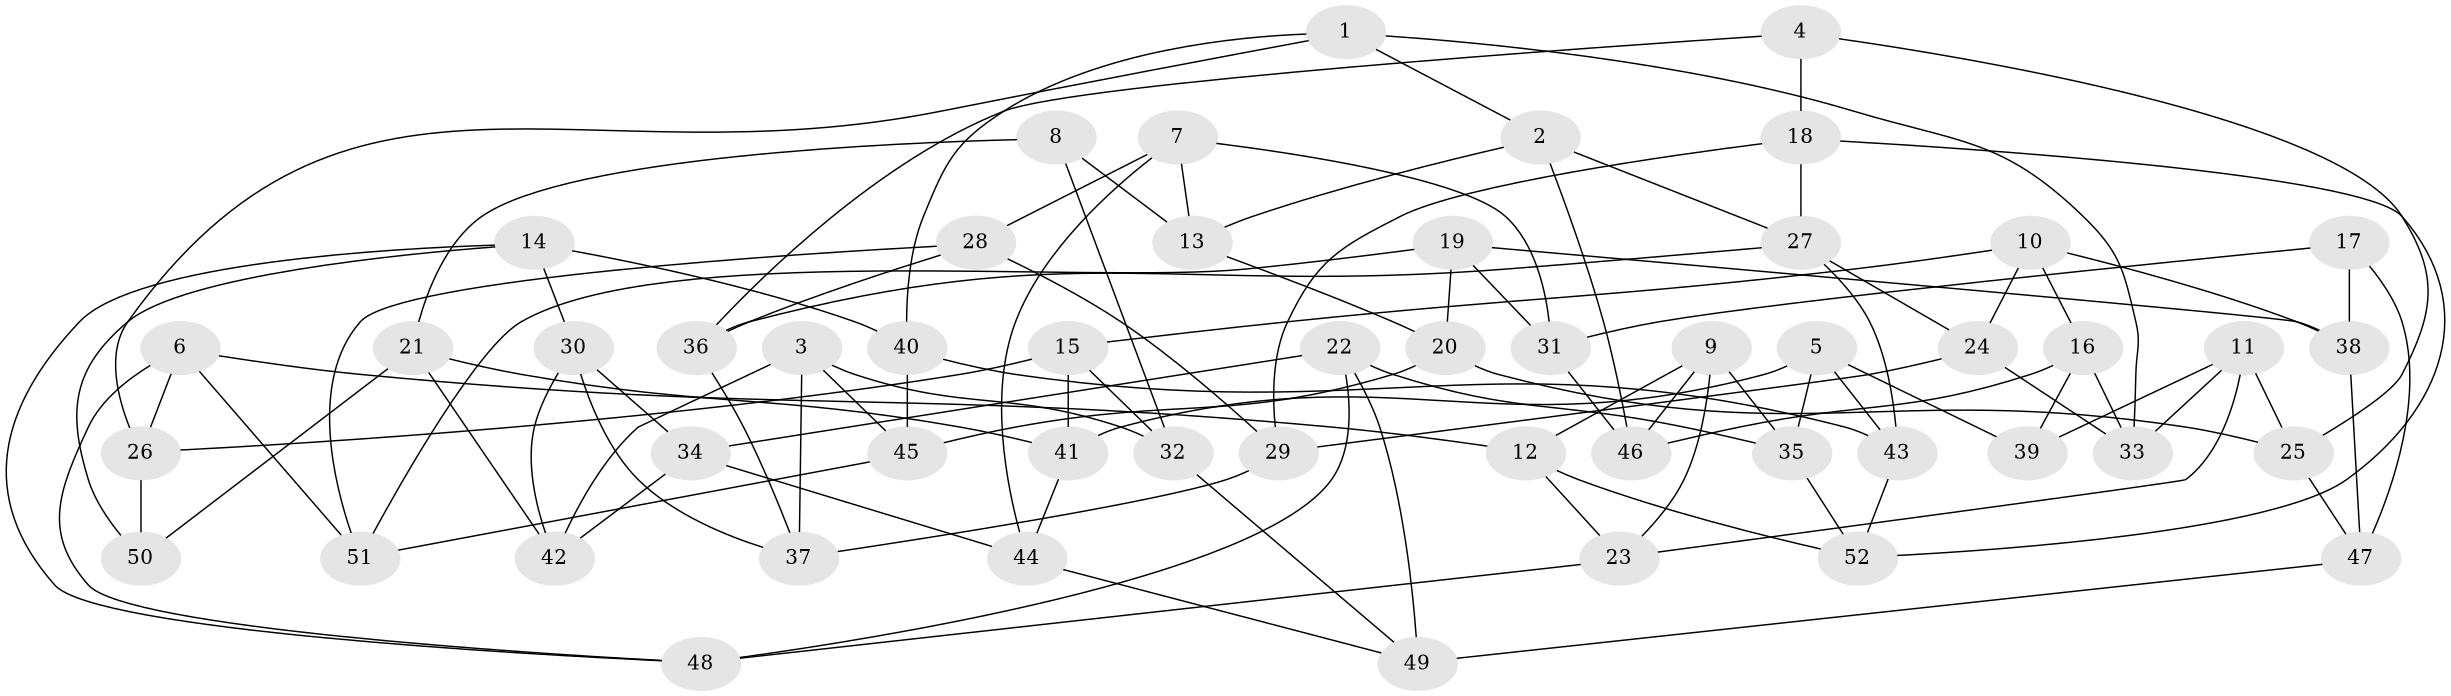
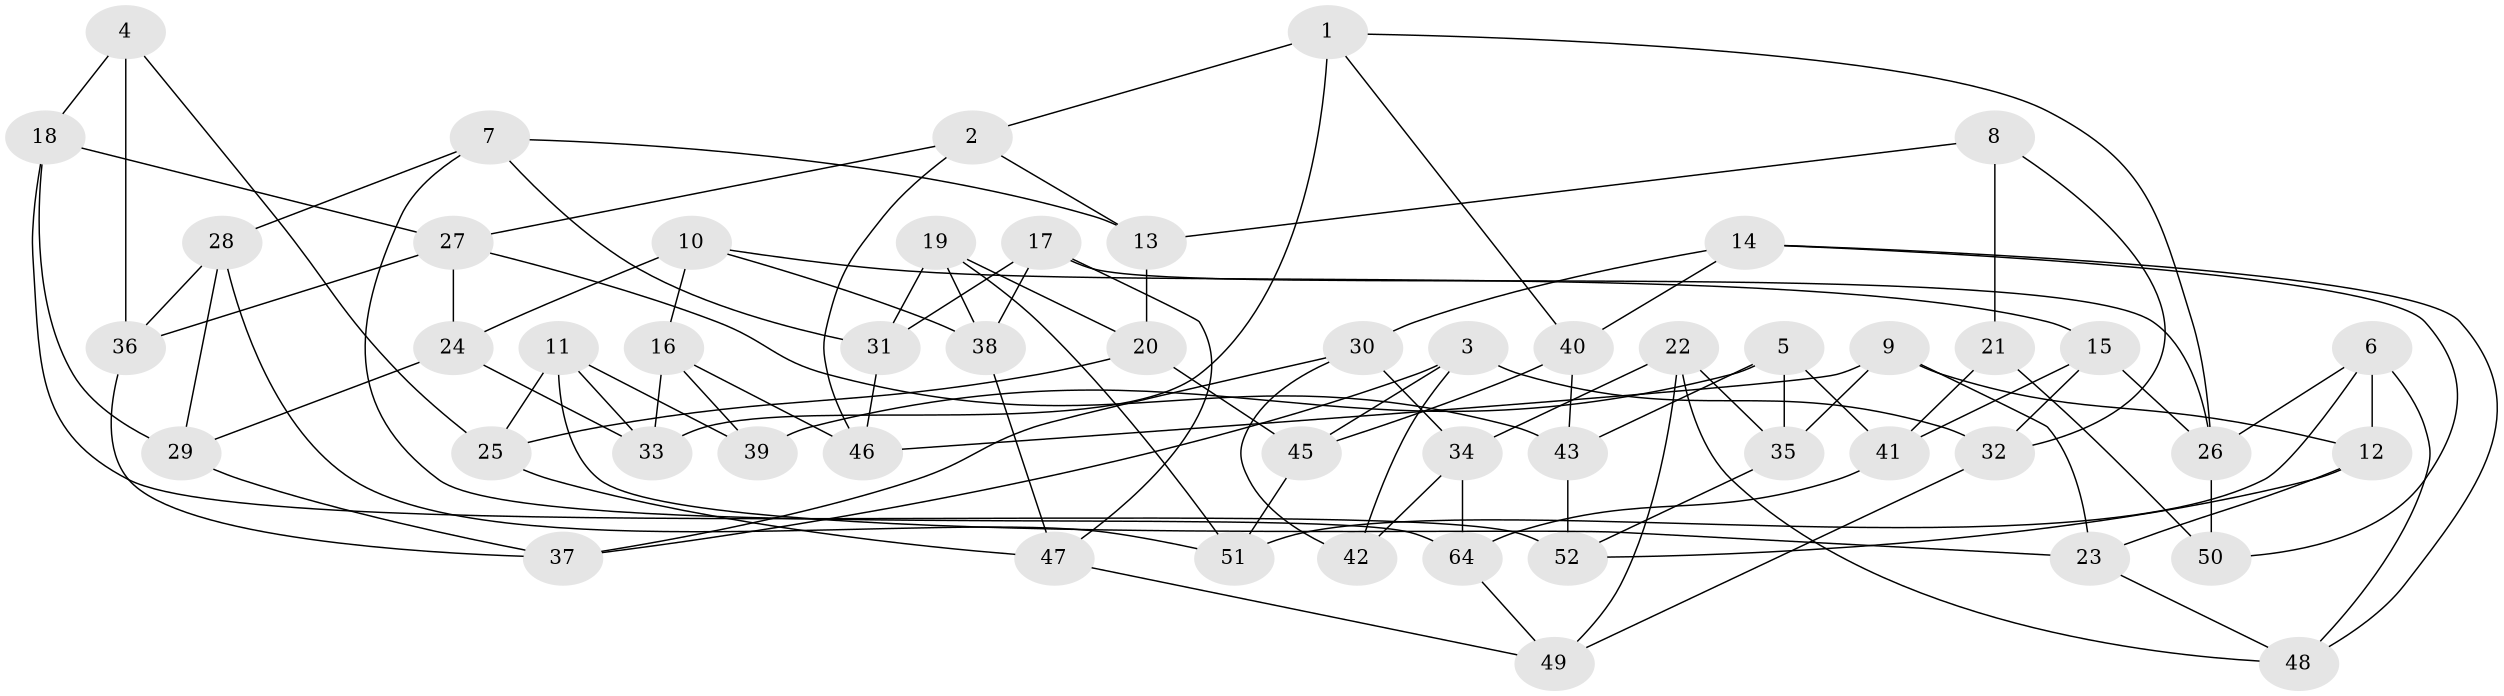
none -> (1855, 285)
(484, 453) -> none
(1027, 559) -> (1462, 559)
